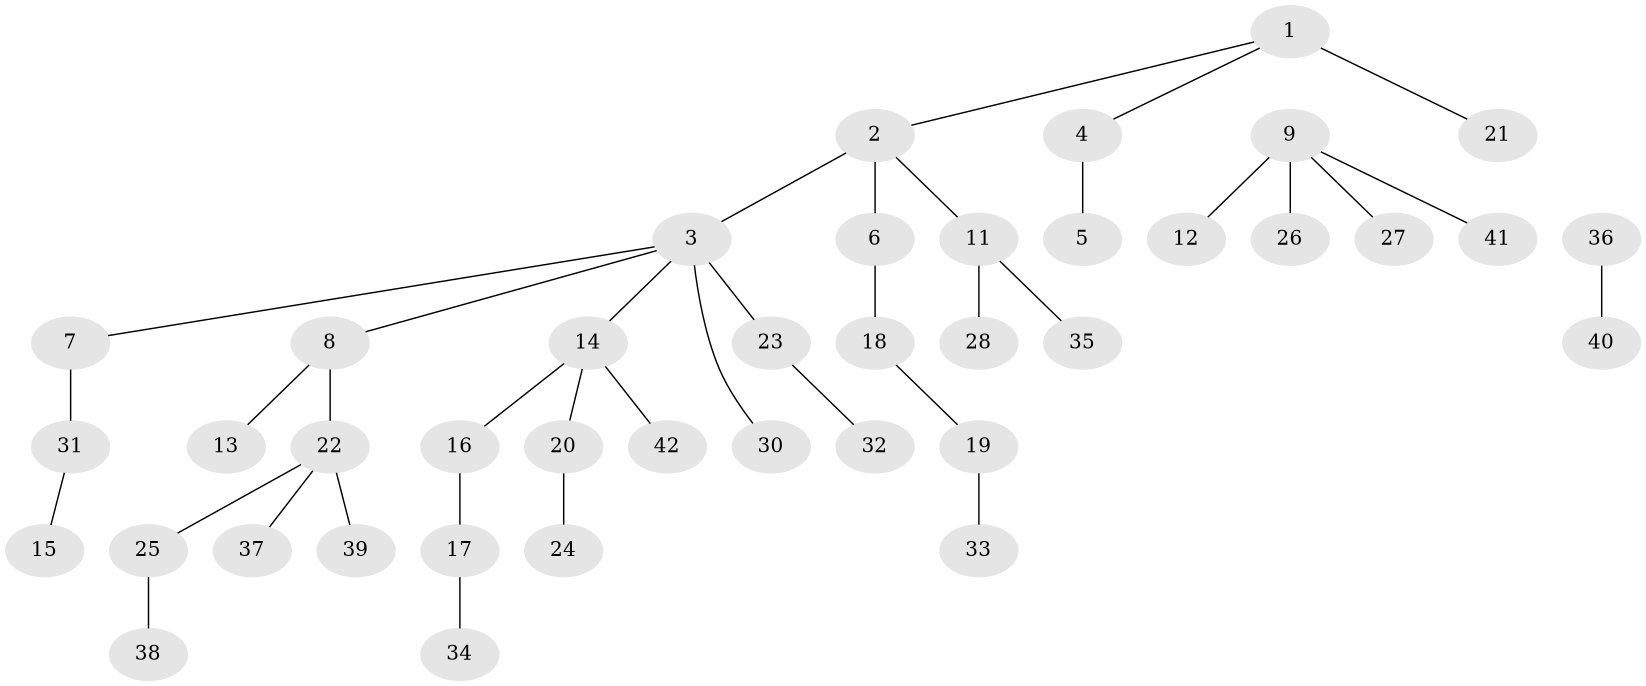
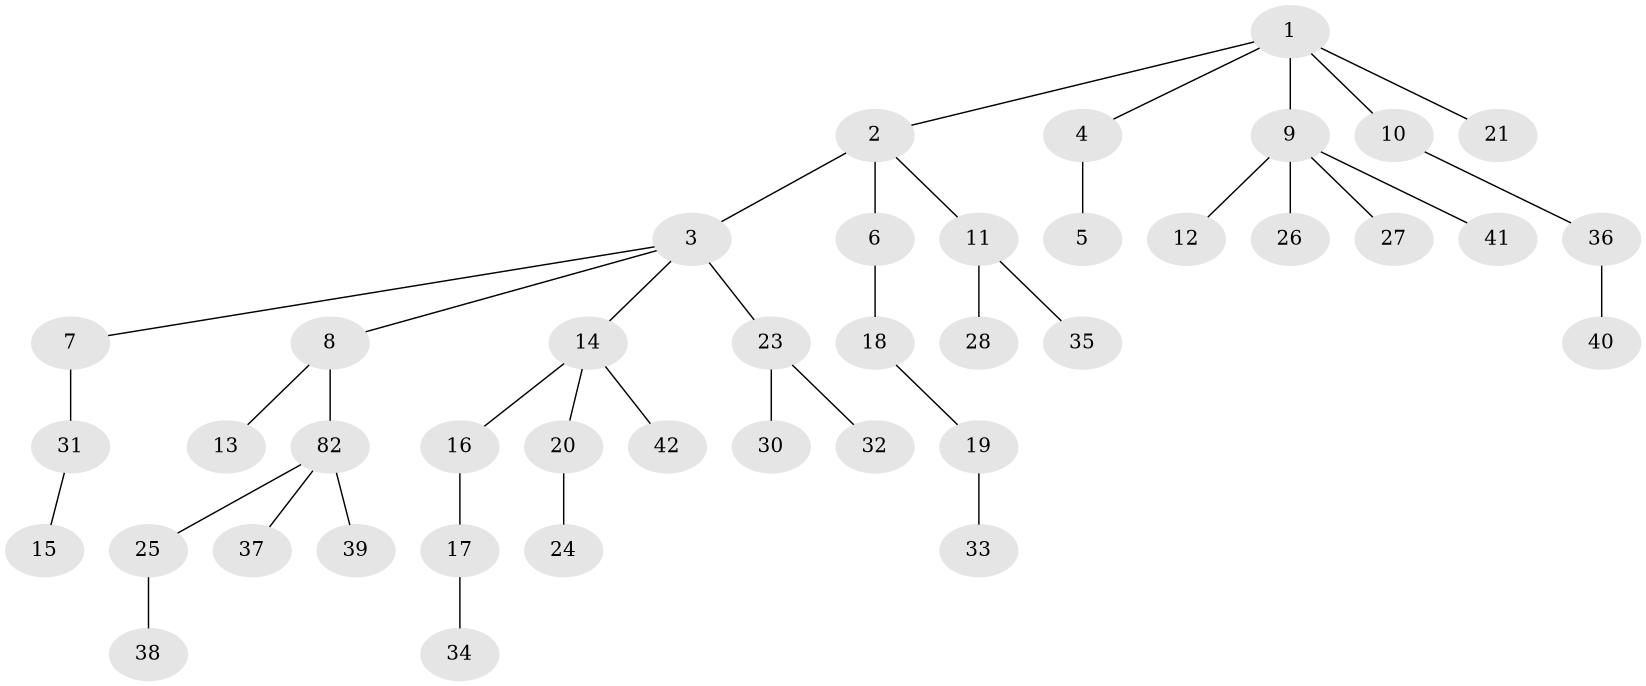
none -> (1290, 84)
none -> (1394, 136)
(712, 349) -> (771, 395)
(330, 447) -> (330, 447)
